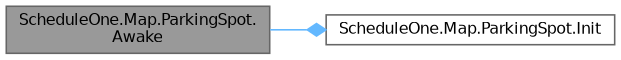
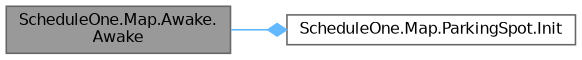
(138, 30) -> (118, 30)
